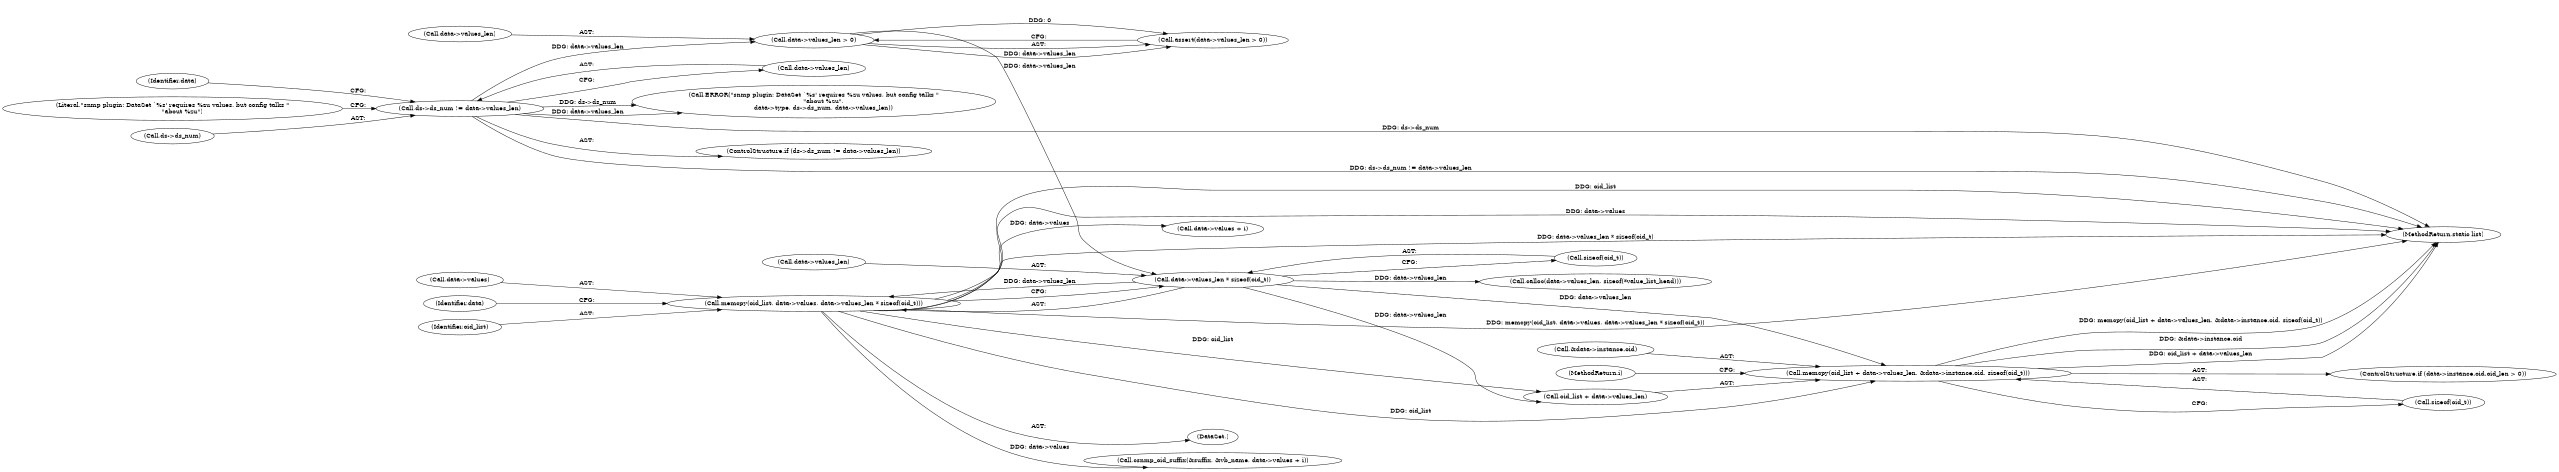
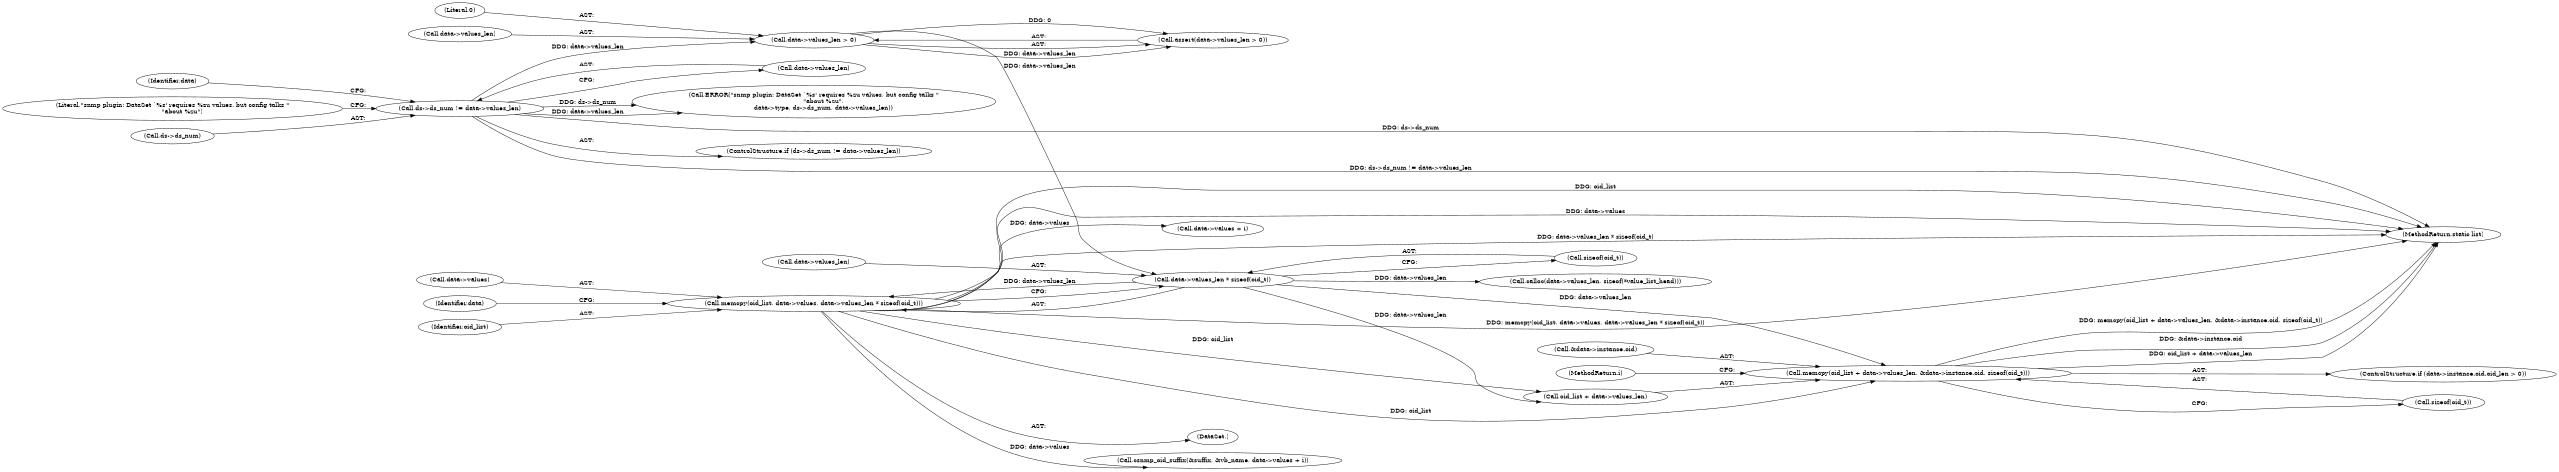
none -> (460, 10)
(1040, 37) -> (1040, 37)
